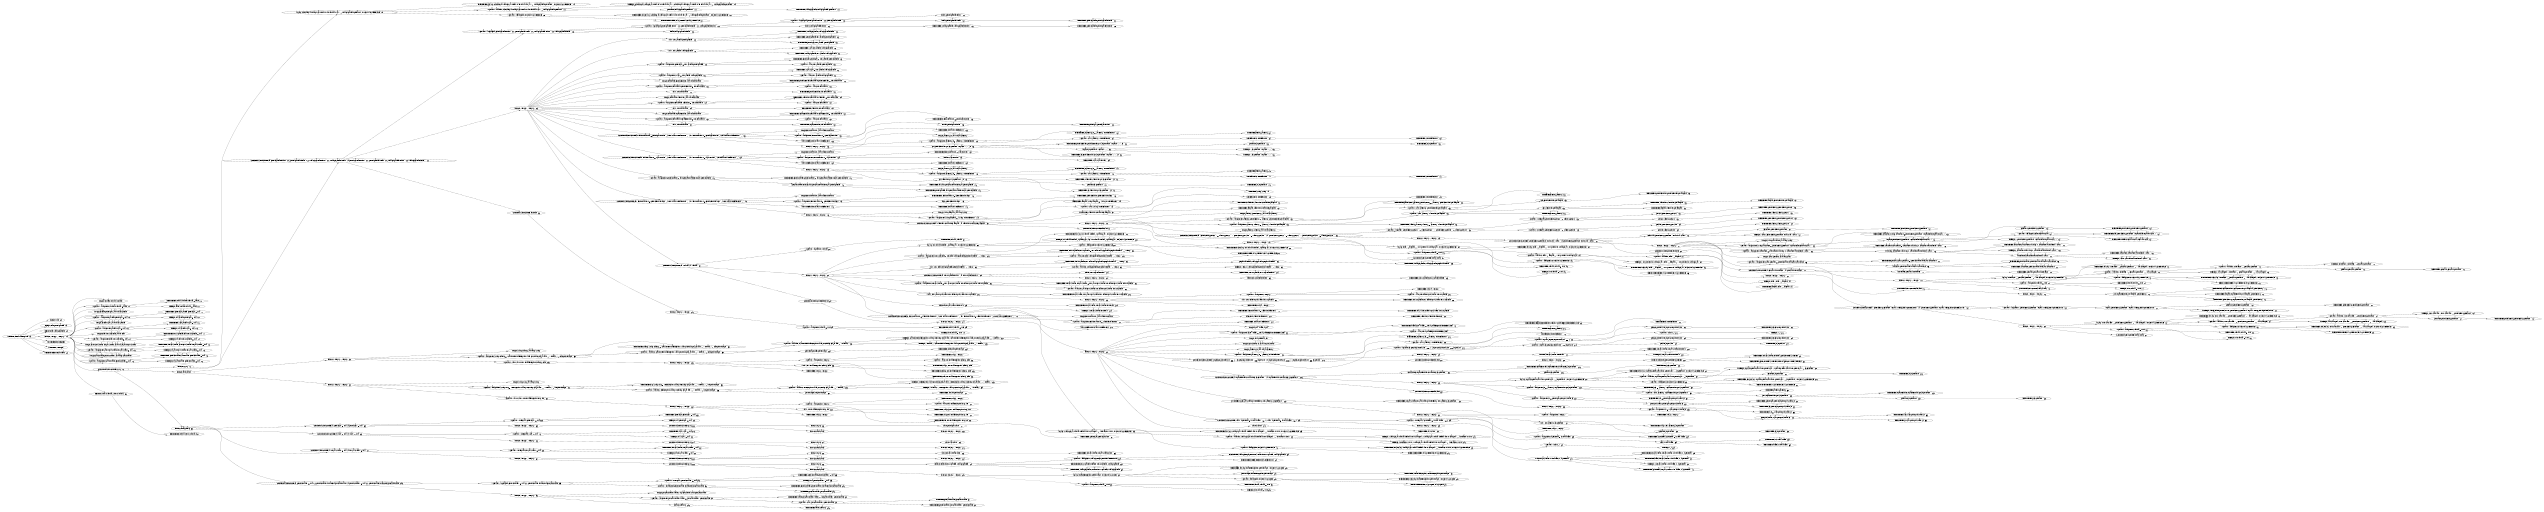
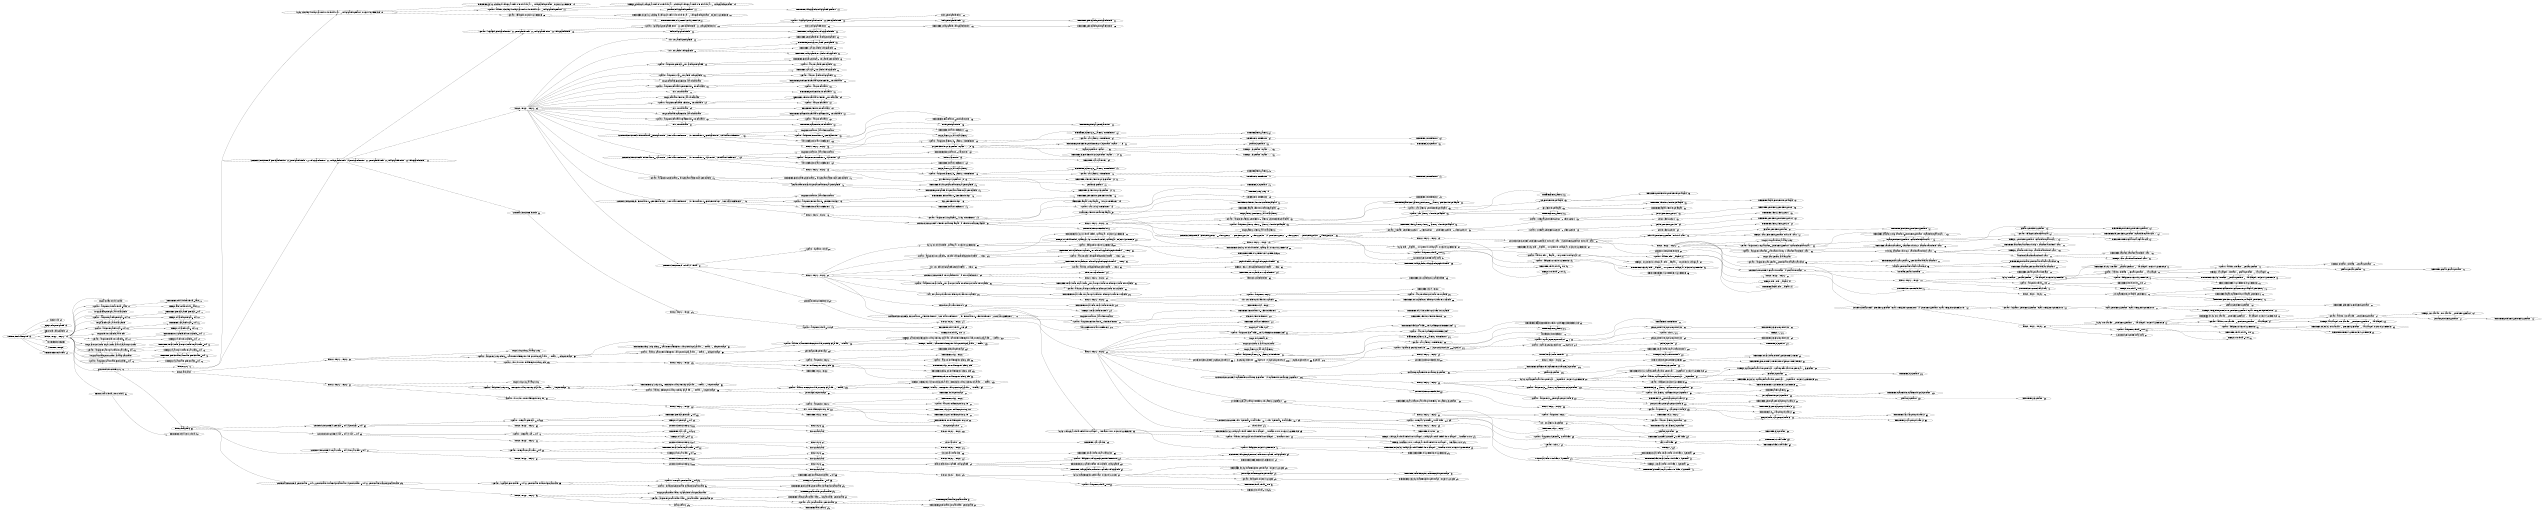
(747, 36) -> (744, 32)
(746, 41) -> (747, 47)
(1722, 202) -> (1661, 200)
(1166, 203) -> (1176, 200)
(953, 212) -> none
(953, 240) -> none
none -> (1668, 420)
(1097, 437) -> none
none -> (1097, 442)
(1429, 485) -> none
